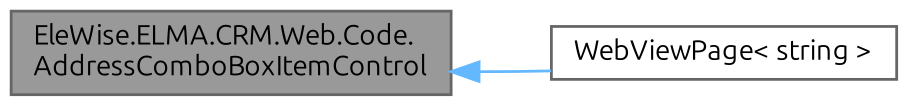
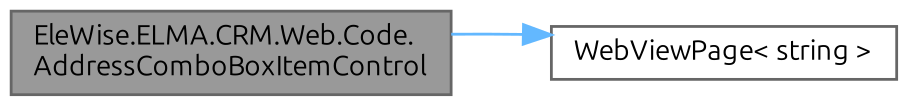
(515, 72) -> (487, 34)
